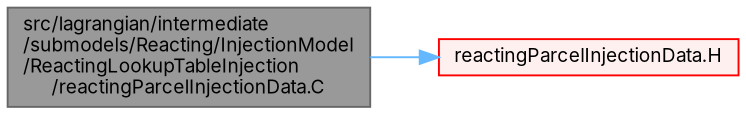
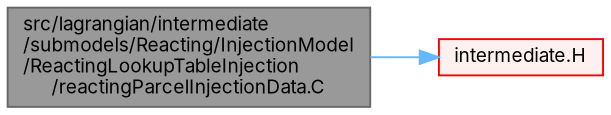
(589, 57) -> (521, 57)
